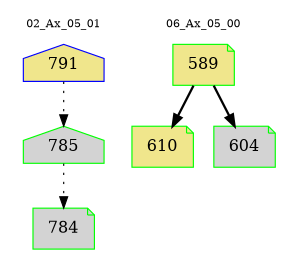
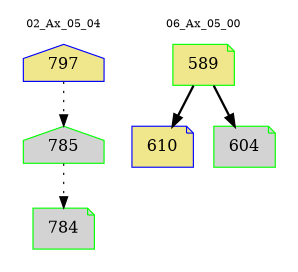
(64, 24) -> (64, 24)
(64, 65) -> (64, 65)
(163, 147) -> (163, 147)
